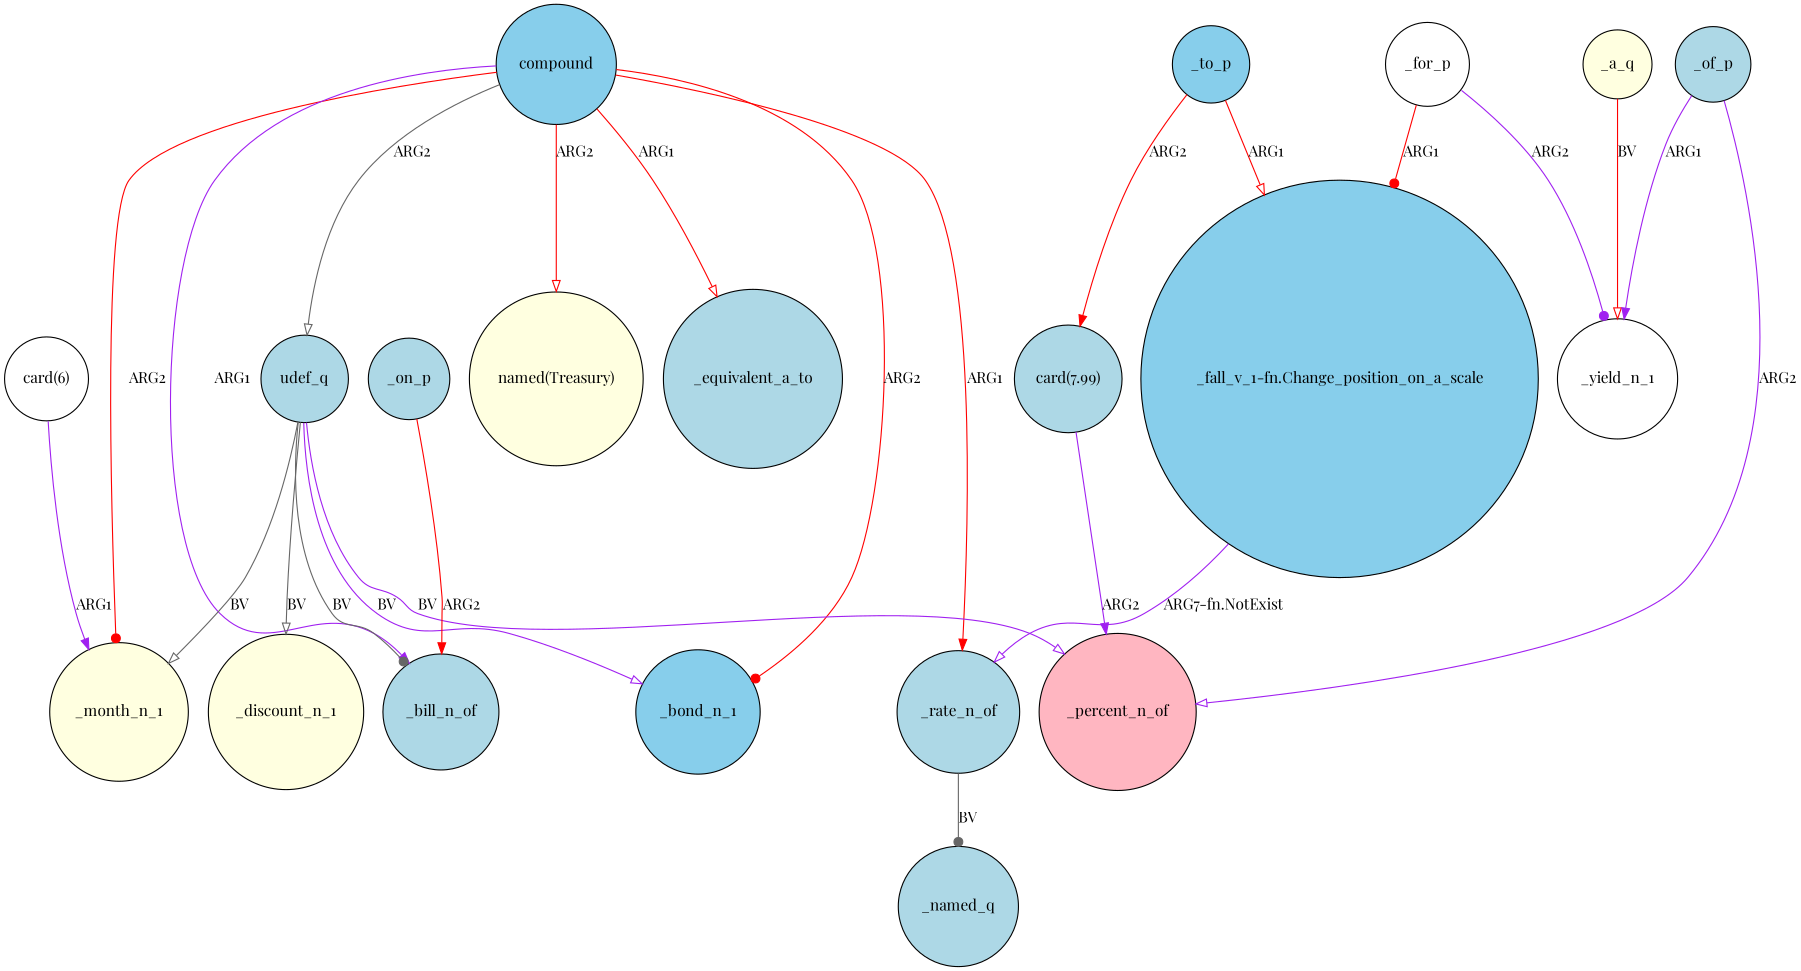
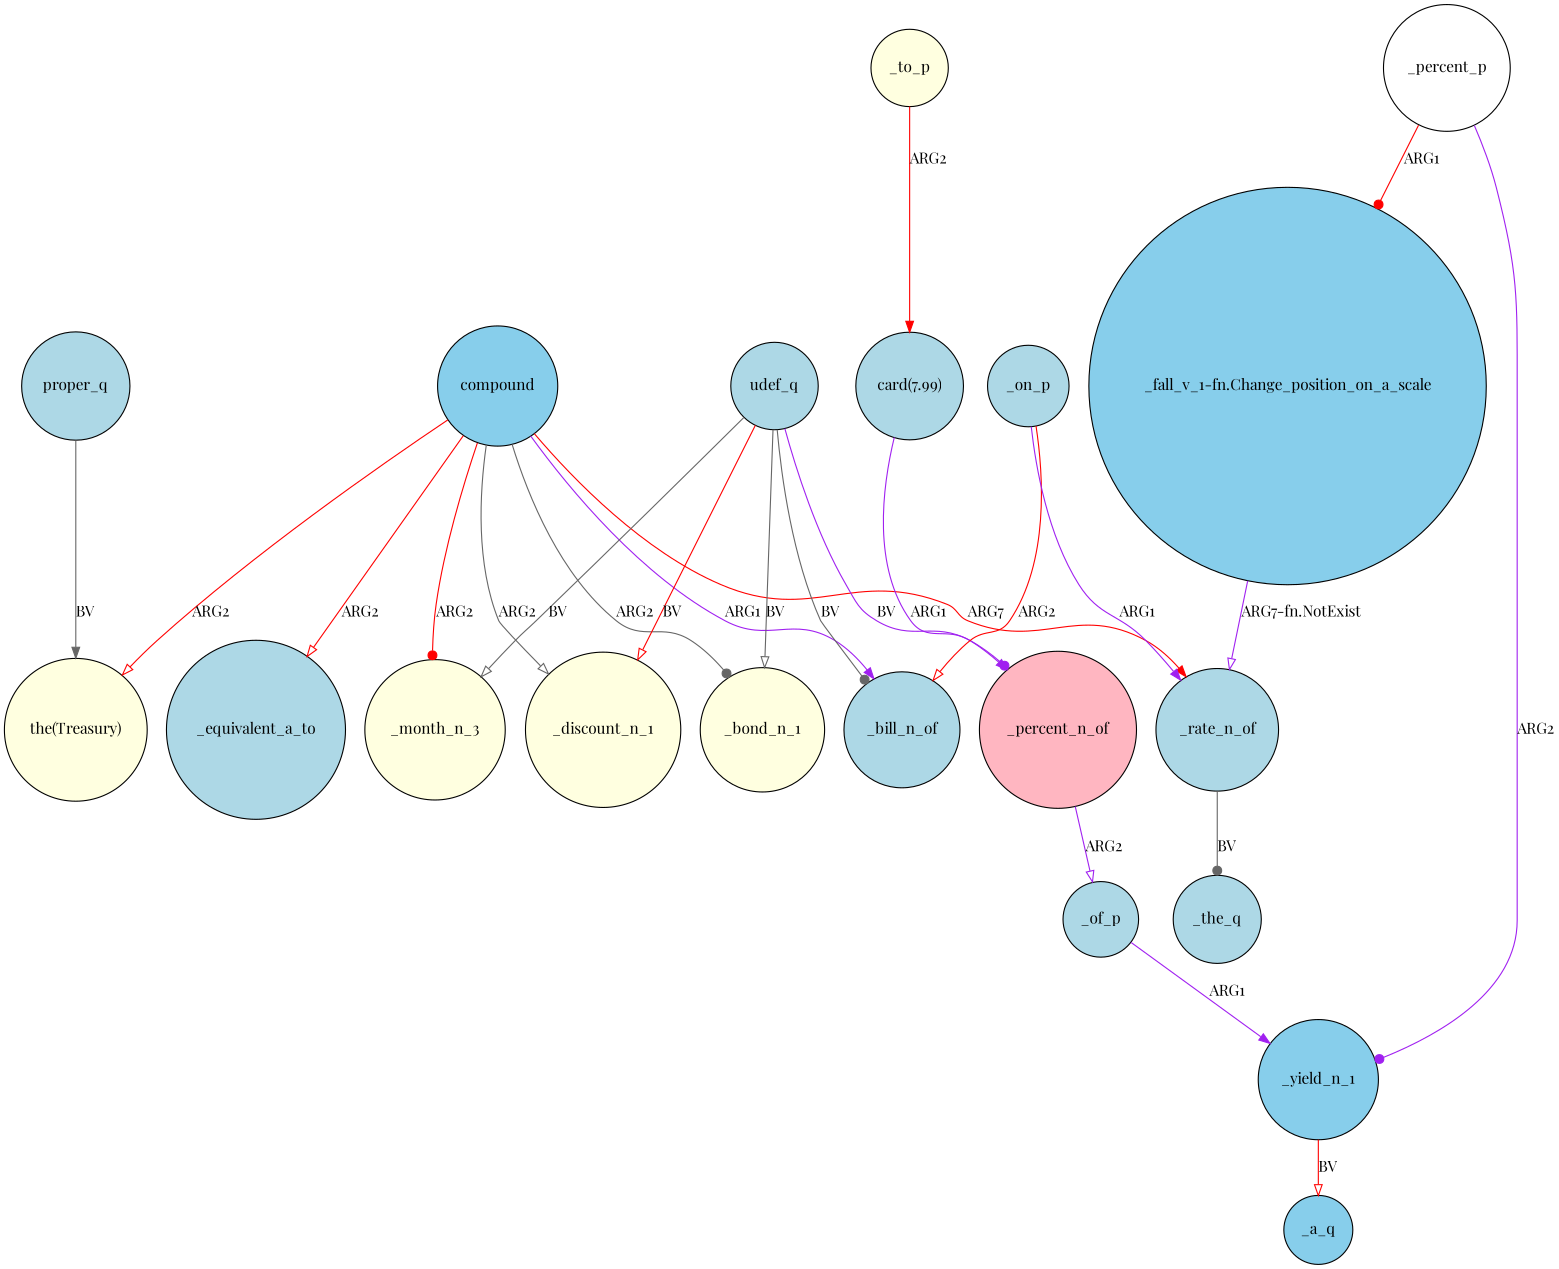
(1211, 64) -> (910, 68)
(1427, 64) -> (1447, 68)
(1617, 64) -> (1318, 1230)
(1243, 142) -> none
(657, 152) -> (360, 613)
(365, 173) -> (484, 564)
(1617, 203) -> (1318, 1162)
(883, 313) -> (586, 591)
(47, 379) -> none
(556, 379) -> (76, 730)
(985, 379) -> (987, 613)
(1617, 379) -> (1318, 1080)
none -> (76, 386)
(292, 523) -> (699, 537)
(435, 530) -> (1032, 570)
none -> (1070, 569)
(1685, 580) -> (1083, 839)
(1121, 605) -> (929, 613)
(402, 626) -> (769, 543)
(620, 628) -> (845, 584)
(119, 712) -> (435, 730)
(698, 712) -> (762, 730)
(958, 907) -> (1217, 919)
